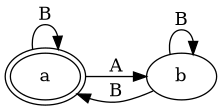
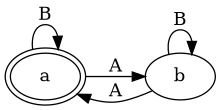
(116, 91) -> (115, 91)
